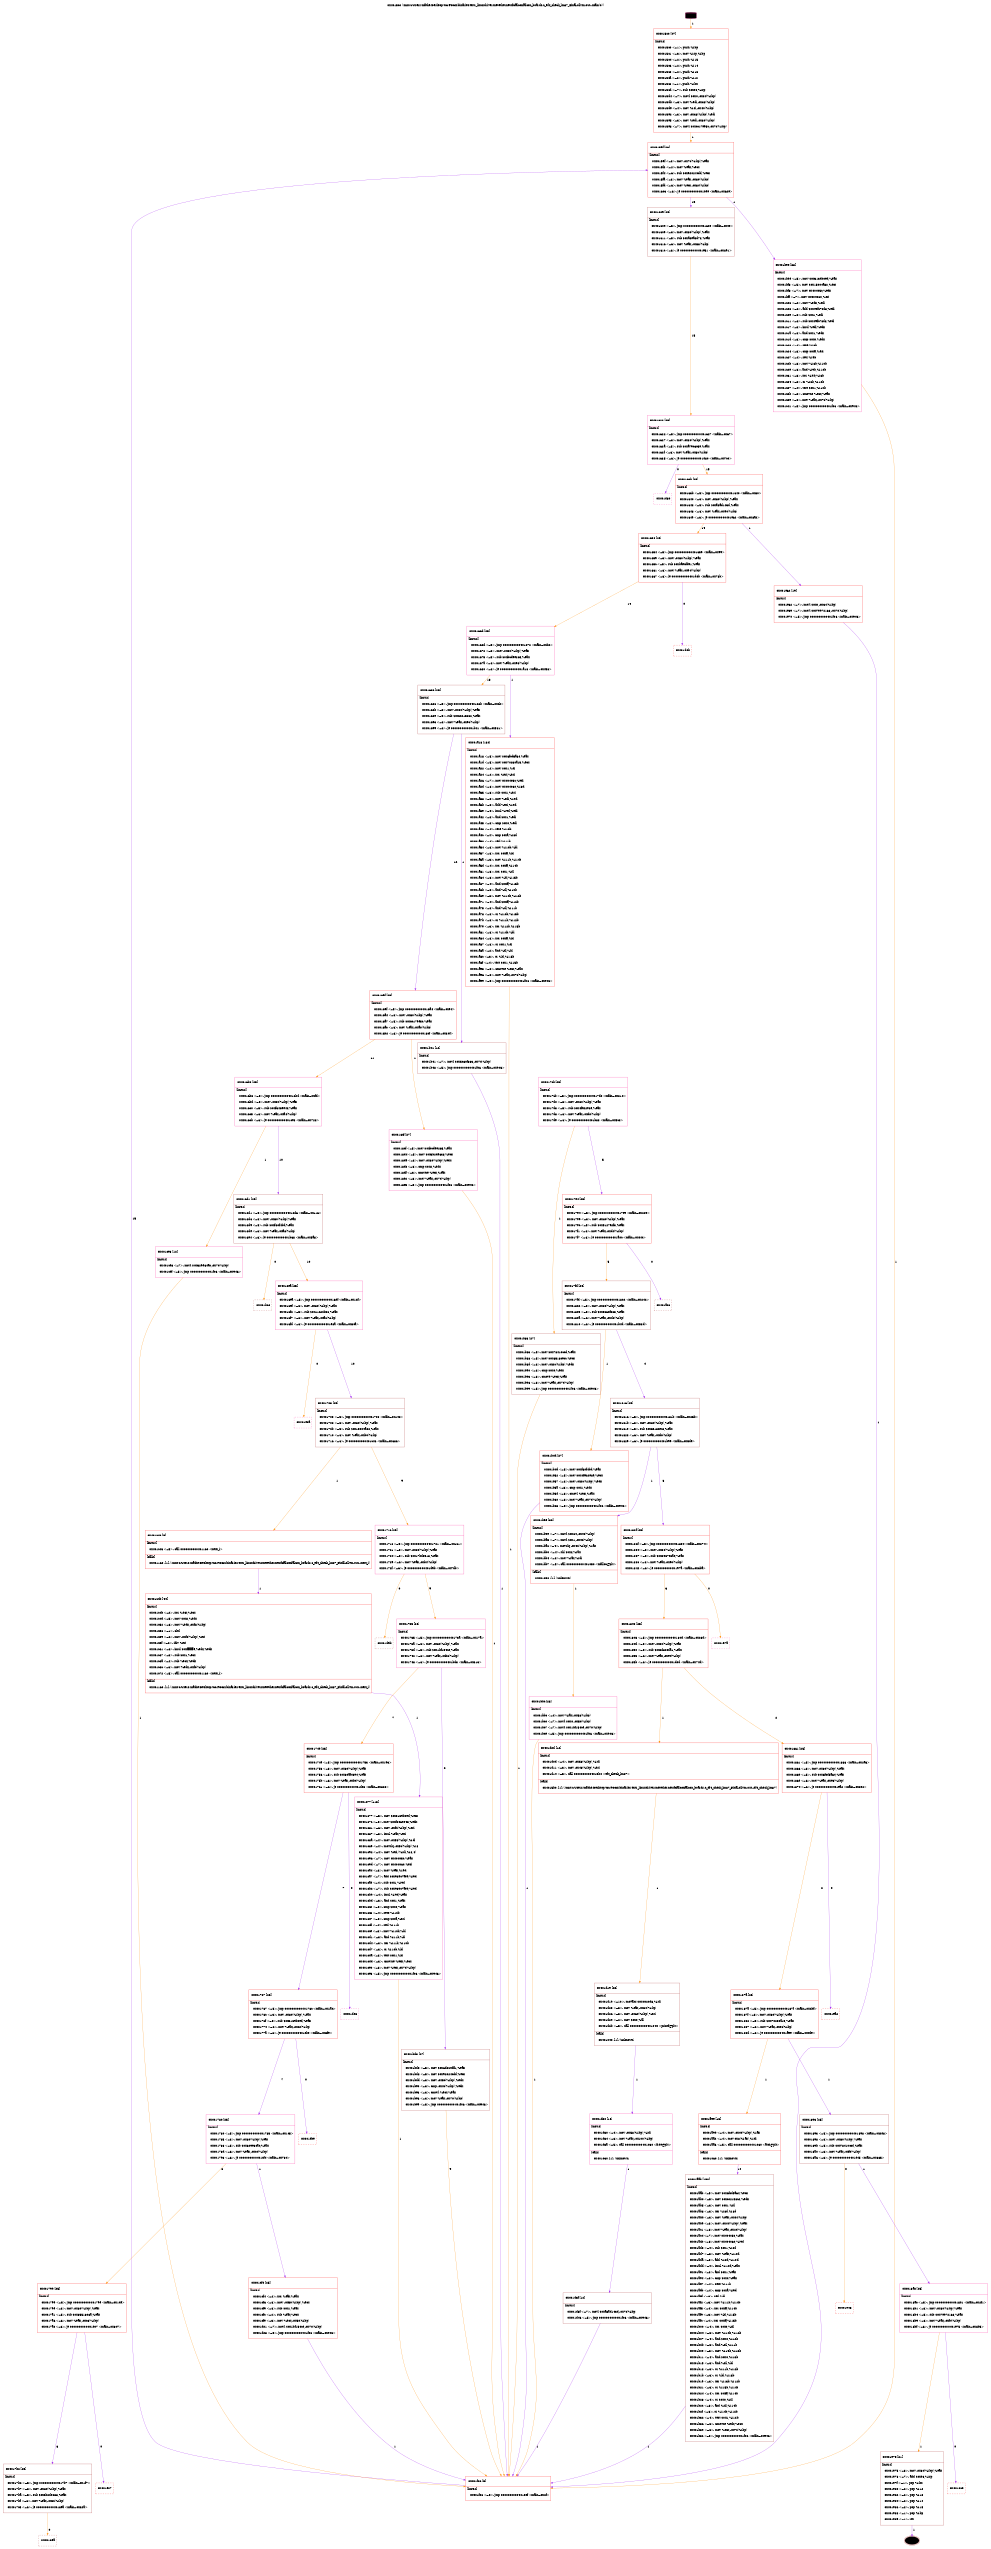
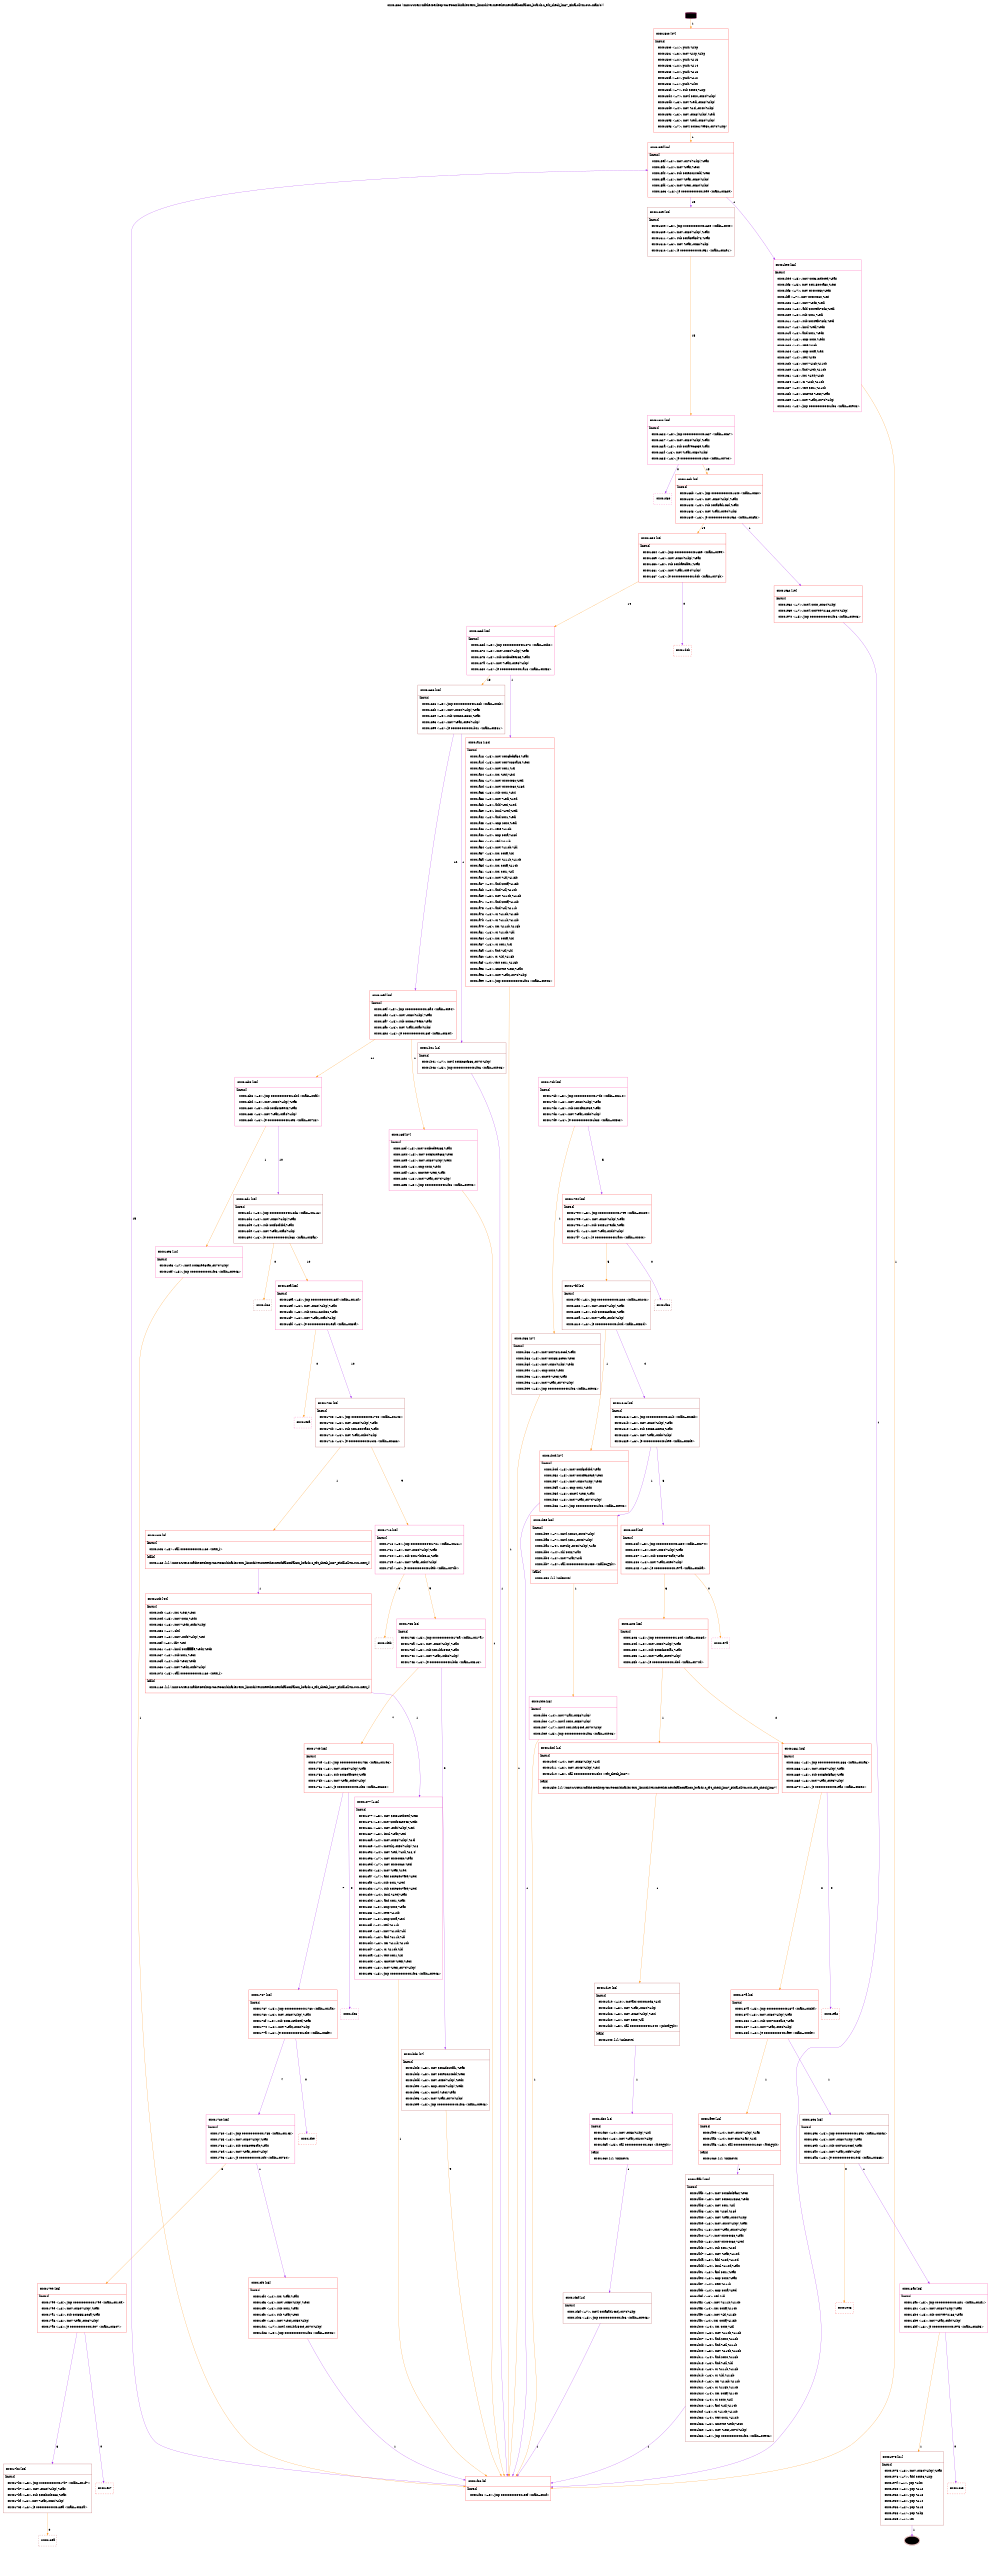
(739, 2169) -> (739, 2169)
